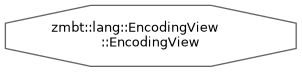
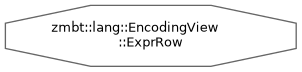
(151, 36) -> (151, 36)
